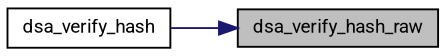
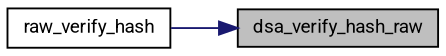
(89, 28) -> (89, 28)
